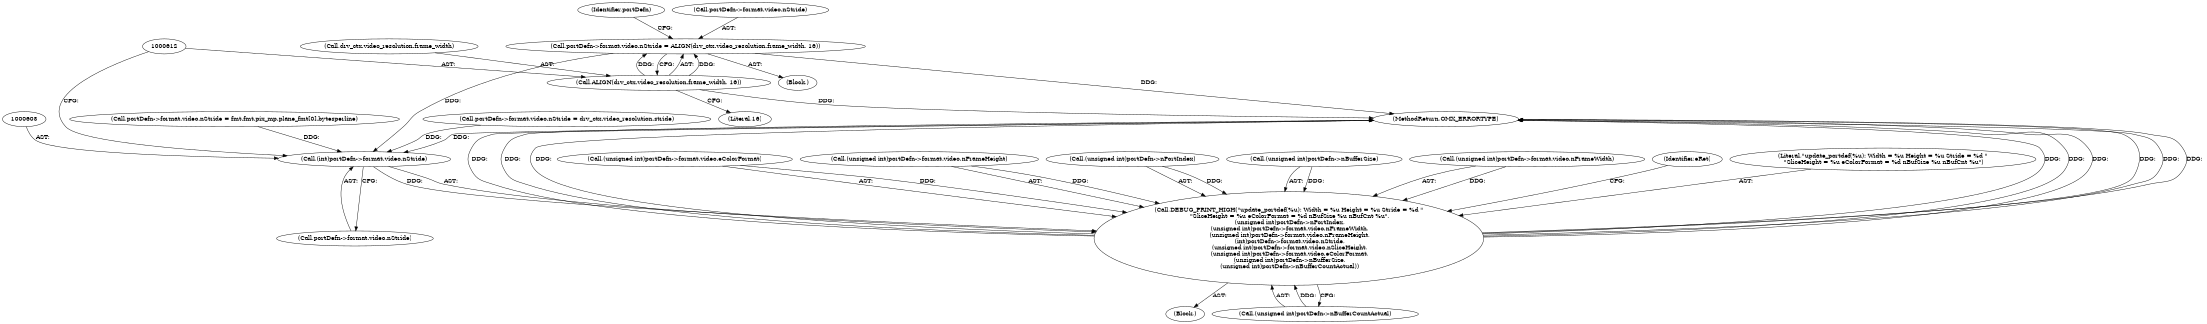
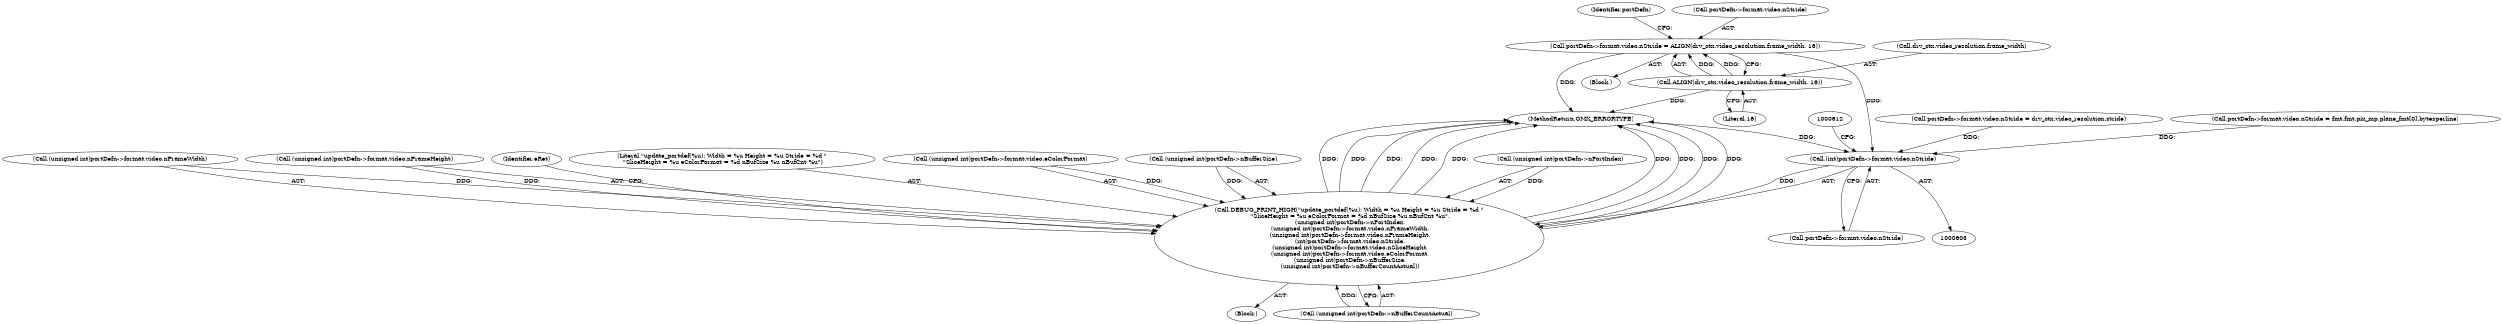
(383, 63) -> (1744, 103)
(146, 154) -> (1927, 190)
